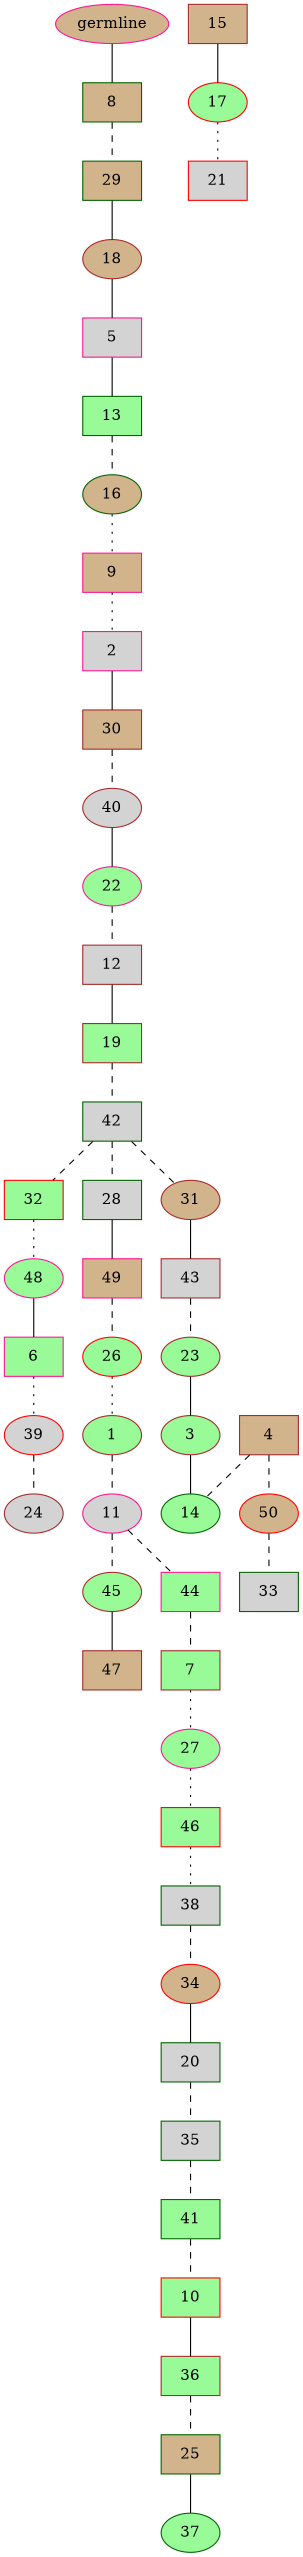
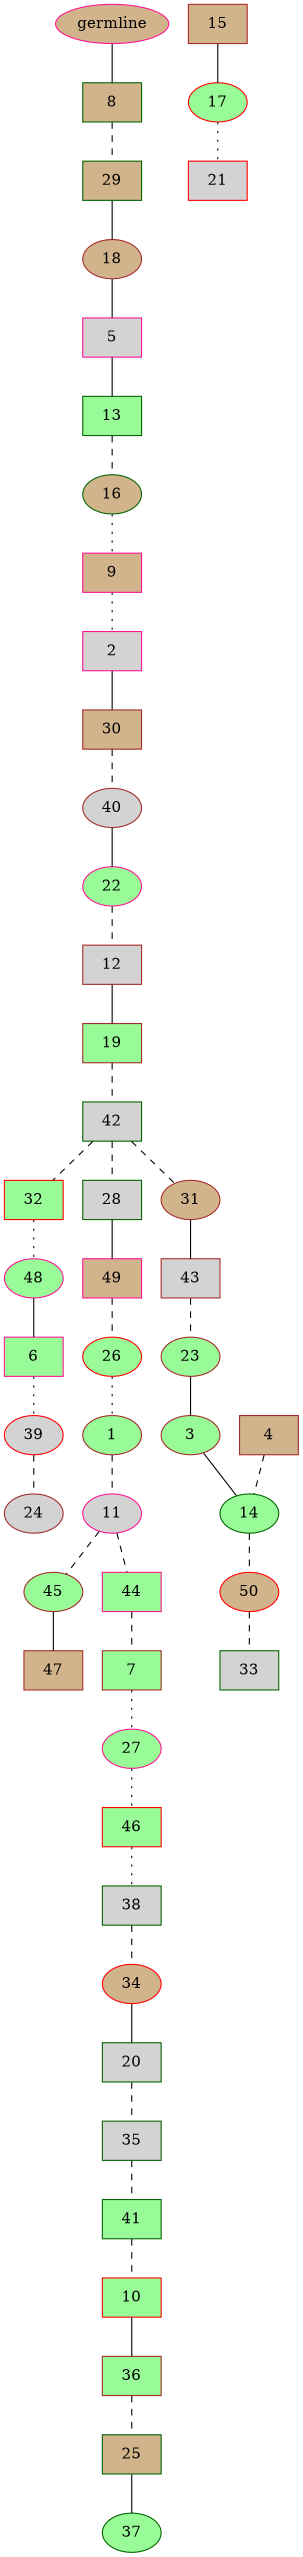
(269, 1474) -> (249, 1553)
